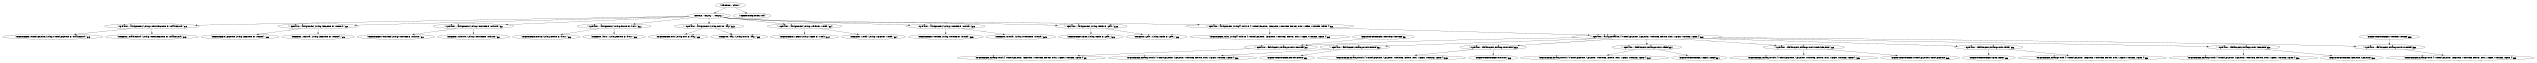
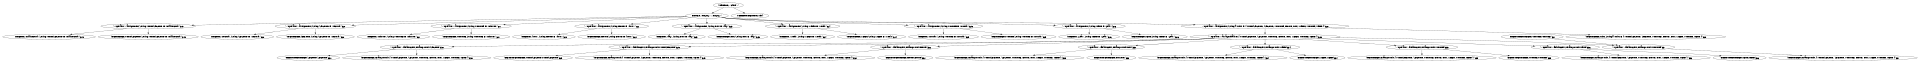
(2389, 41) -> (1475, 52)
